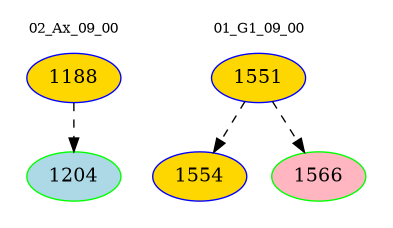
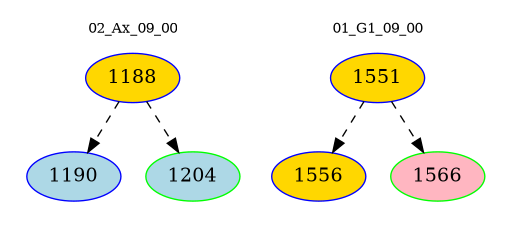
none -> (74, 176)
(200, 176) -> (319, 176)
